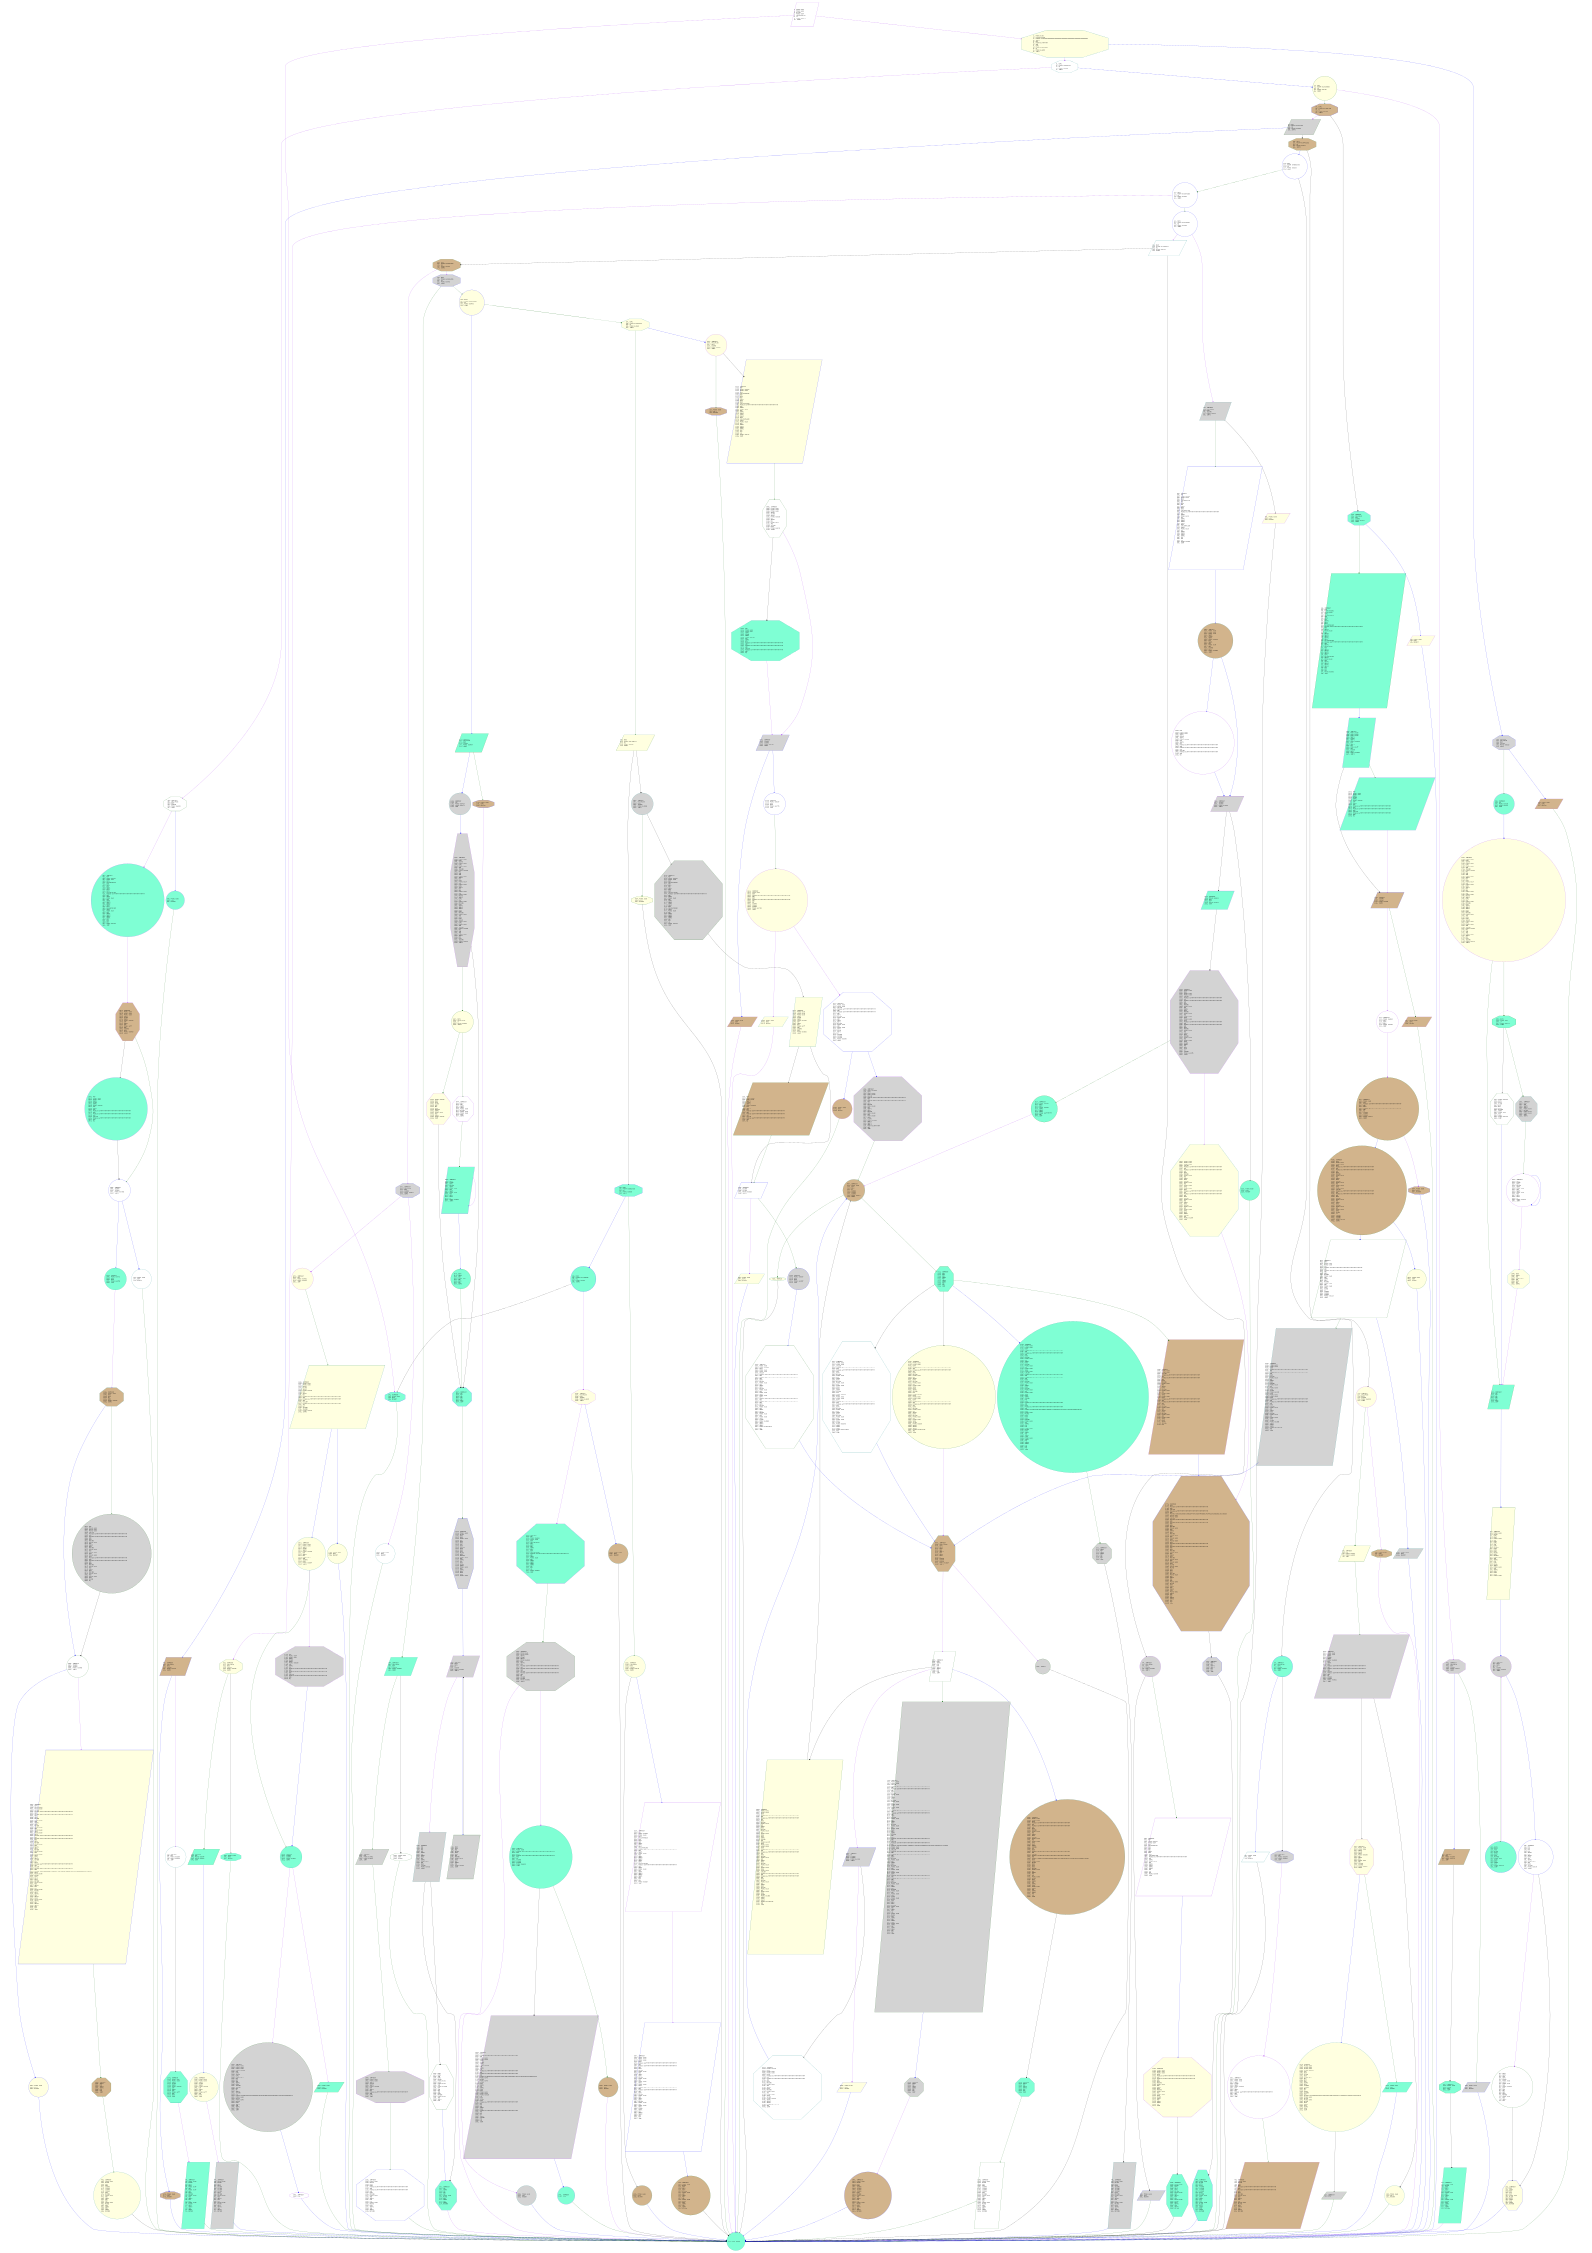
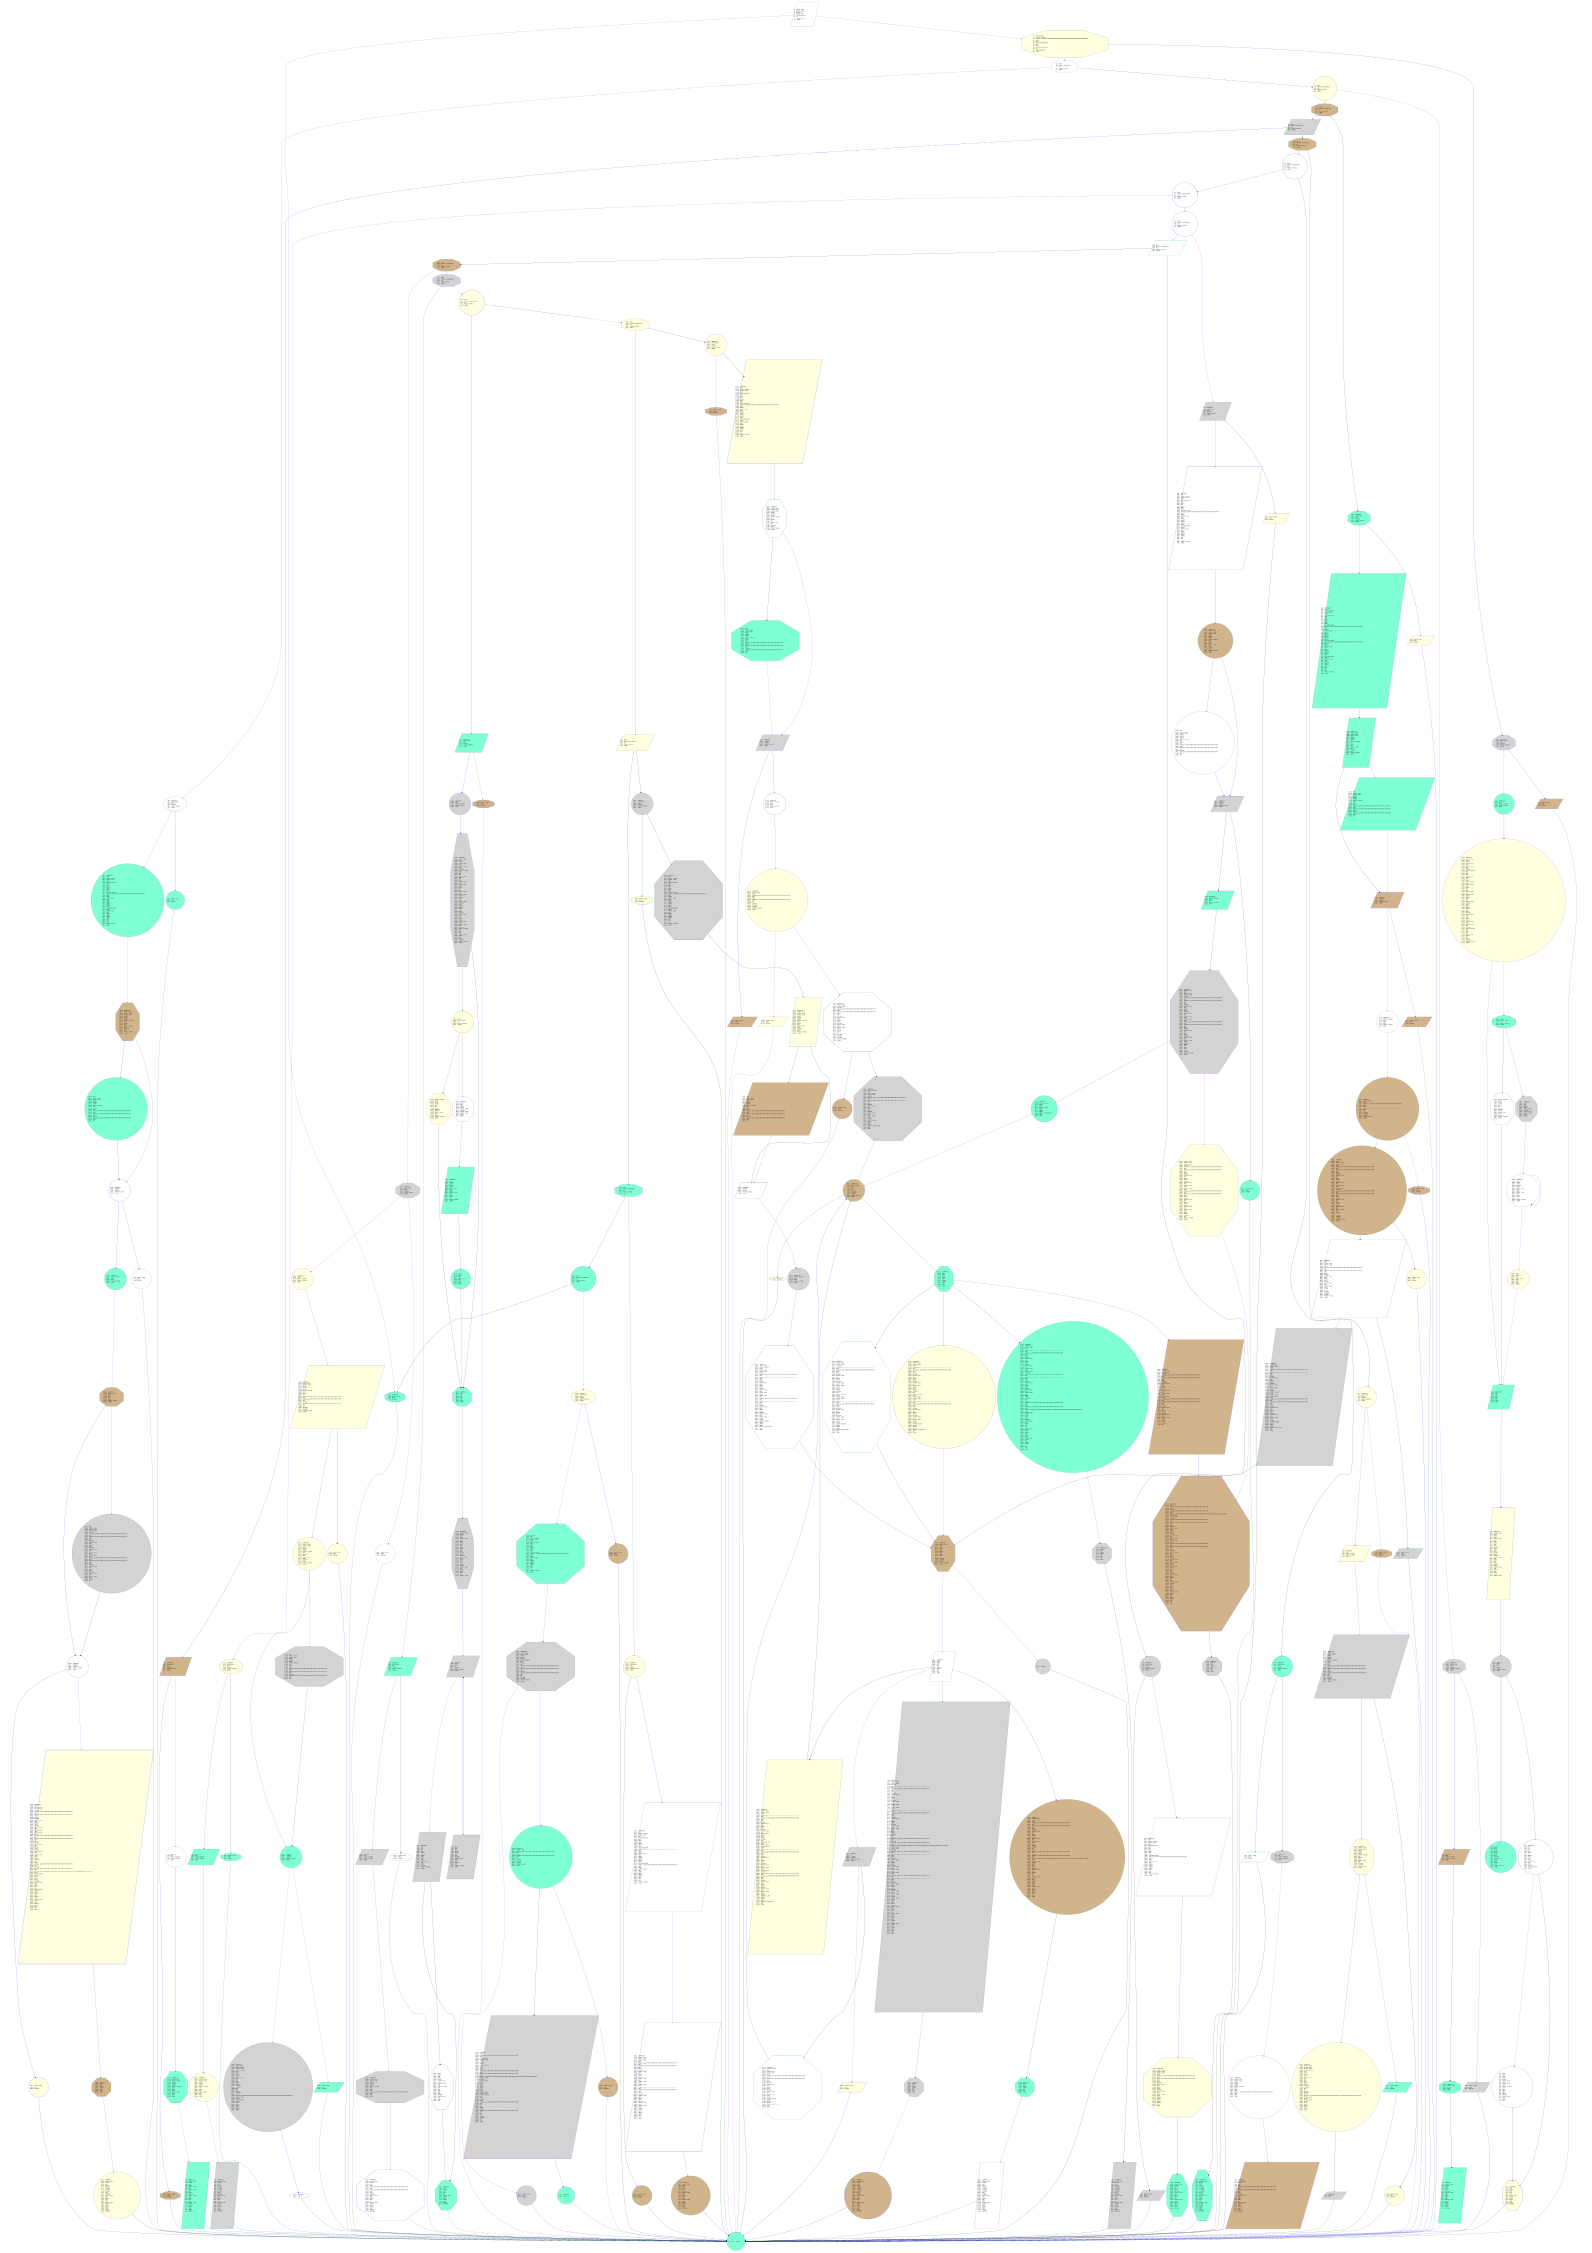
(750, 1279) -> none
